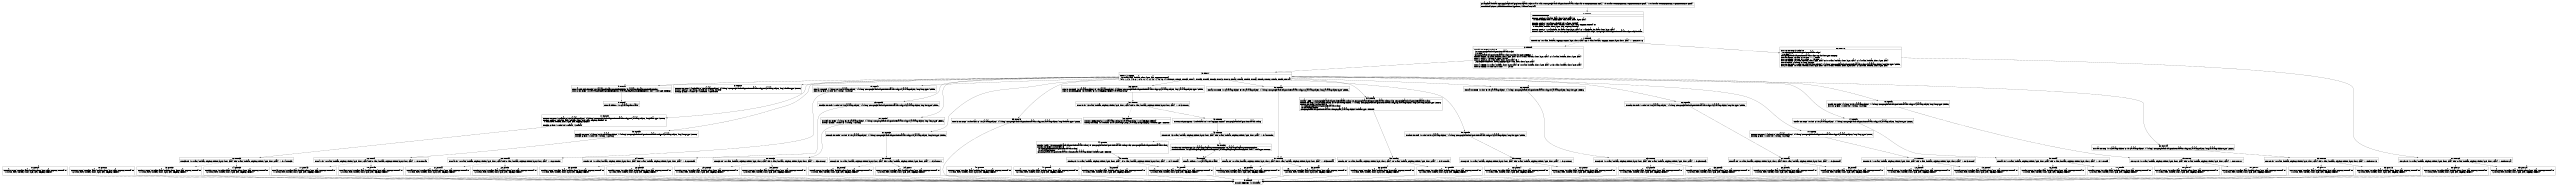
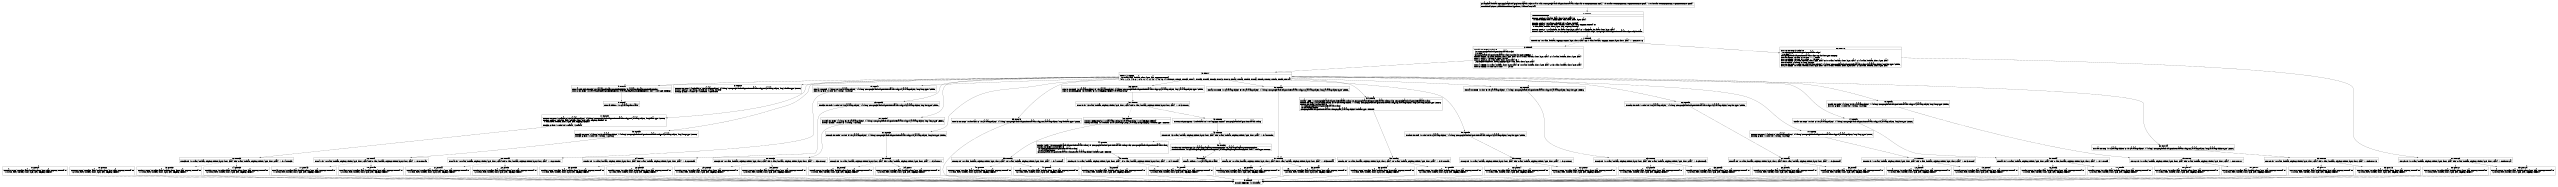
none -> (1008, 160)
